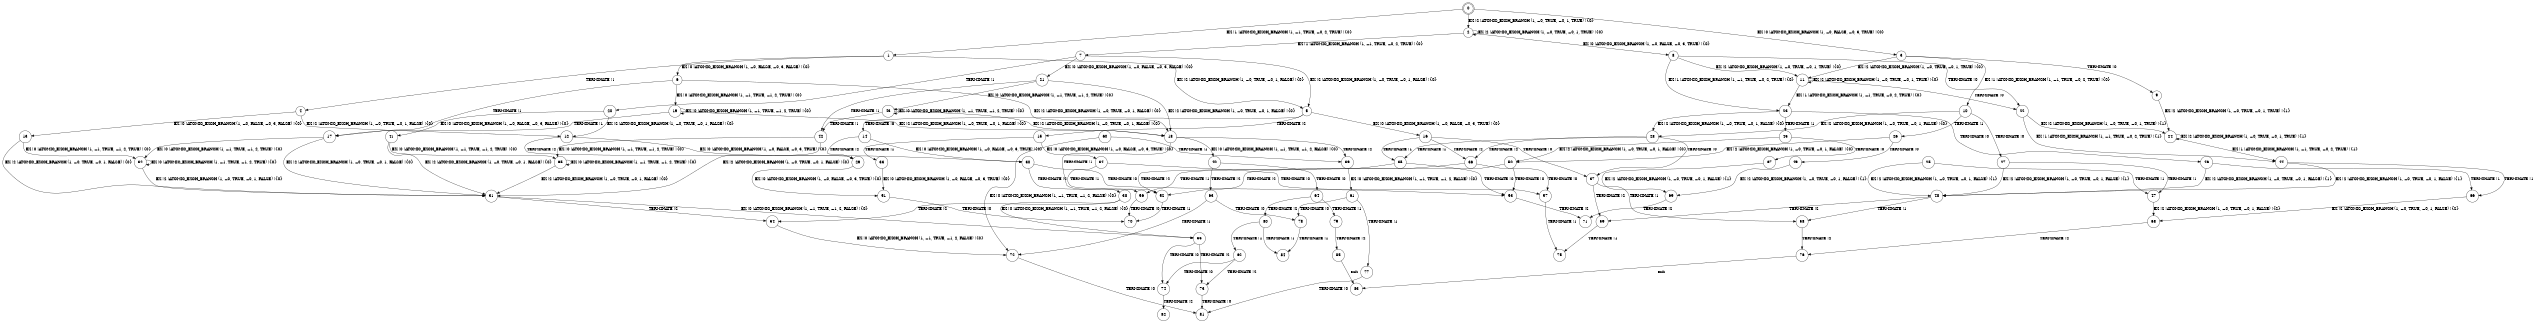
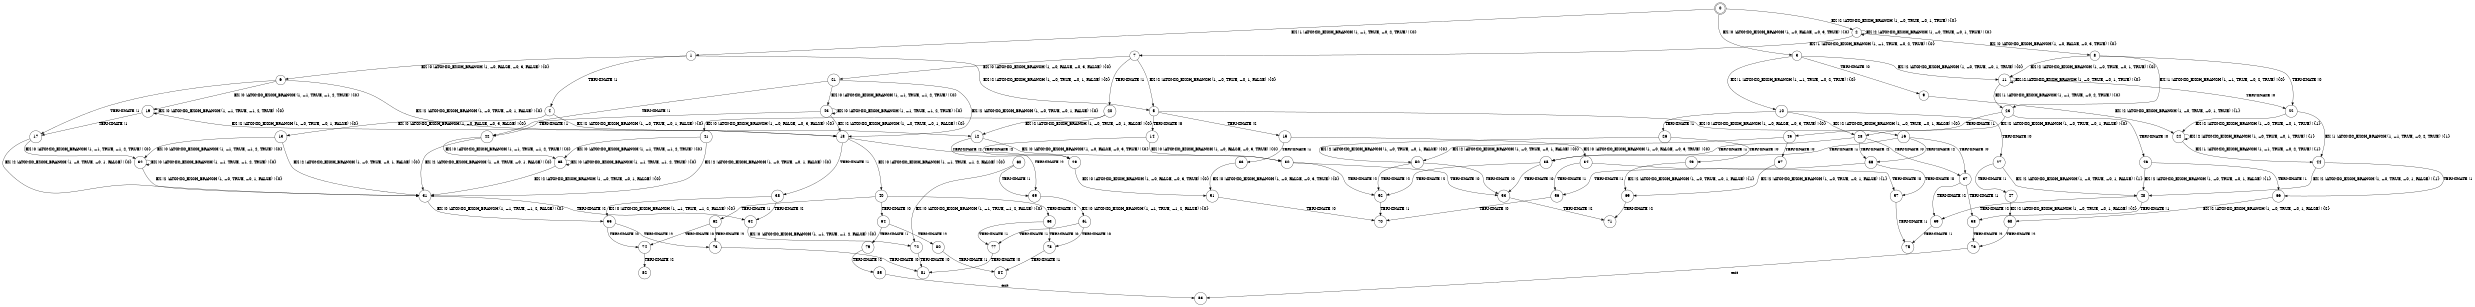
(1928, 162) -> none
(1238, 228) -> (798, 202)
(1117, 238) -> (1003, 224)
